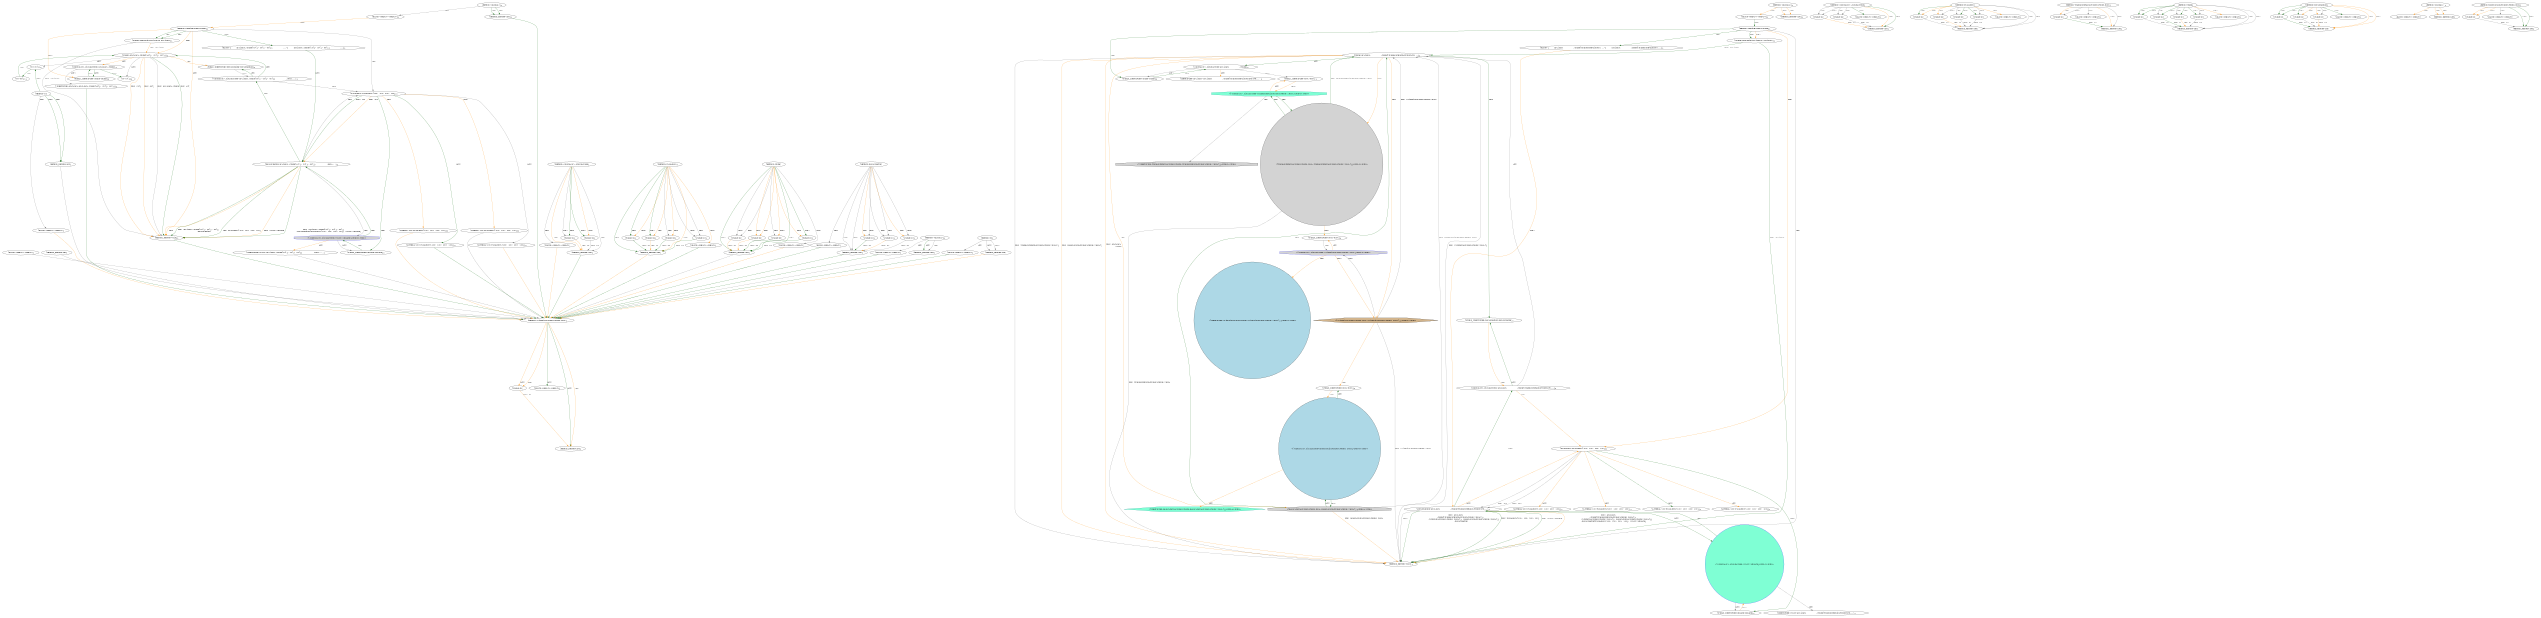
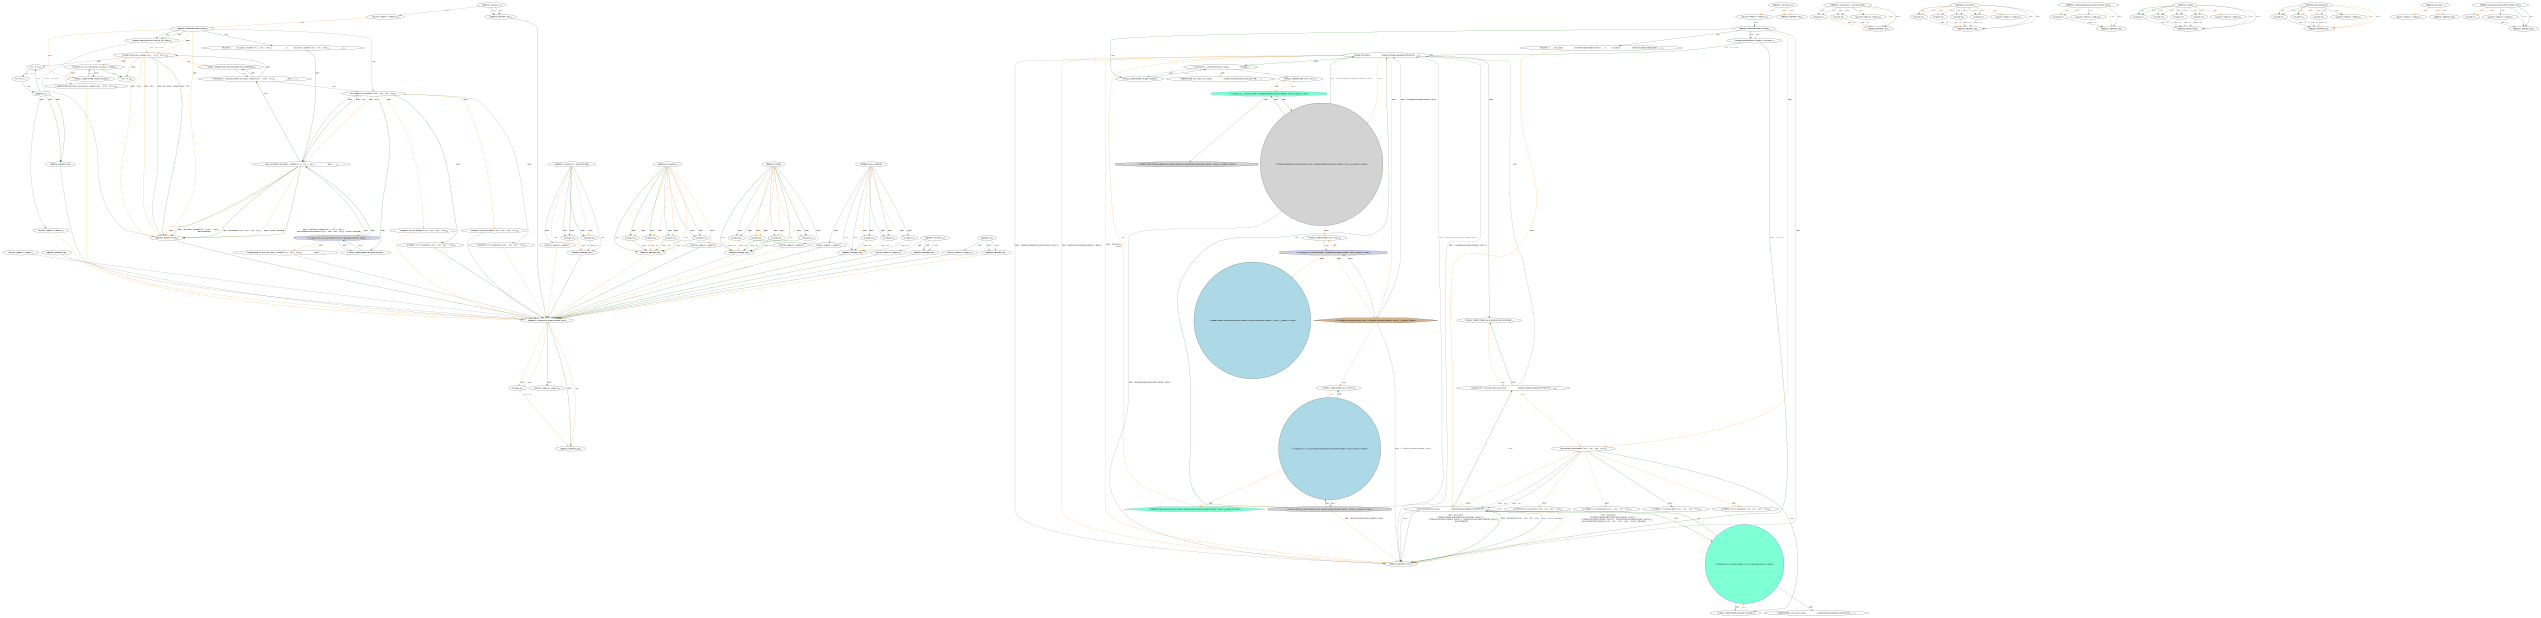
(59, 58) -> (26, 88)
(30, 73) -> (30, 73)
(218, 295) -> (218, 295)
